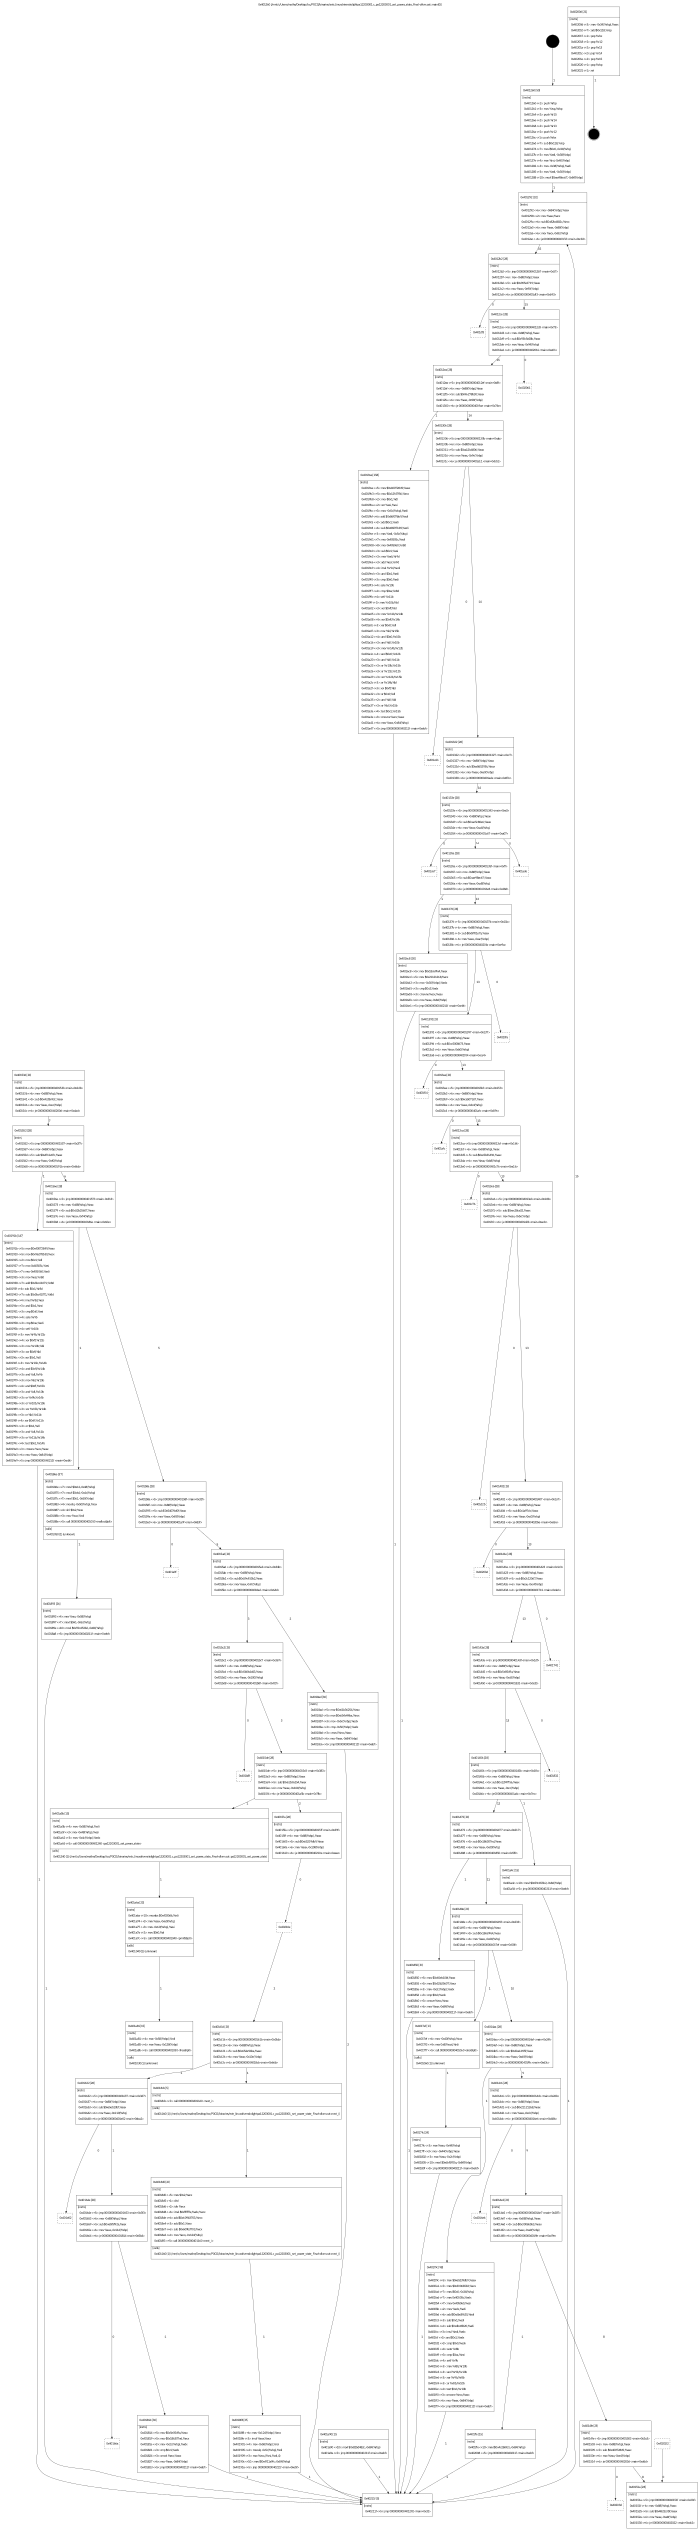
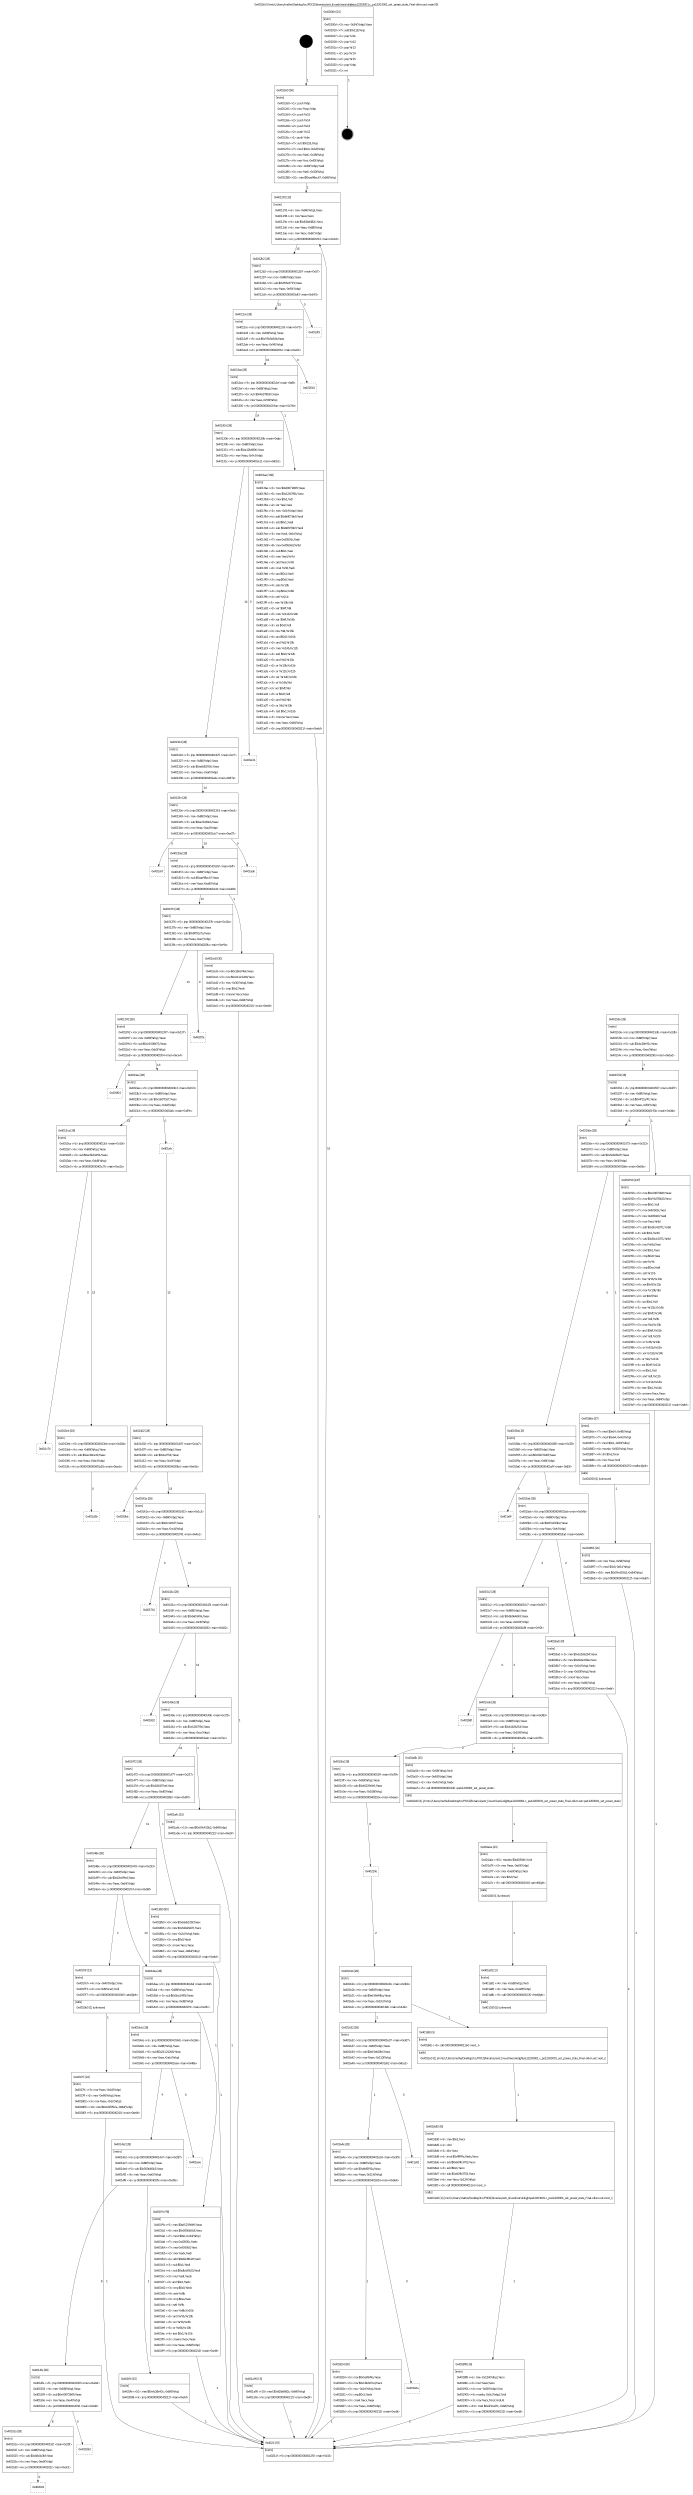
(521, 1354) -> (167, 1289)
(662, 2465) -> (38, 2476)
